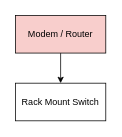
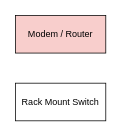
(60, 65) -> none
